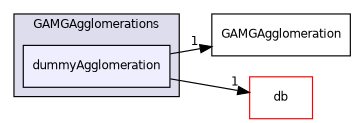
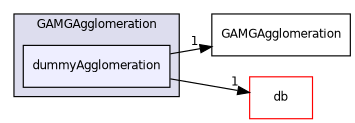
(97, 25) -> (97, 25)
